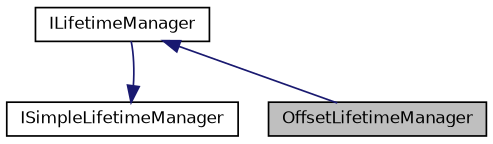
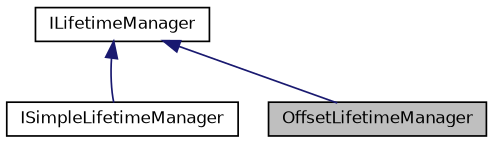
(134, 63) -> (111, 80)
